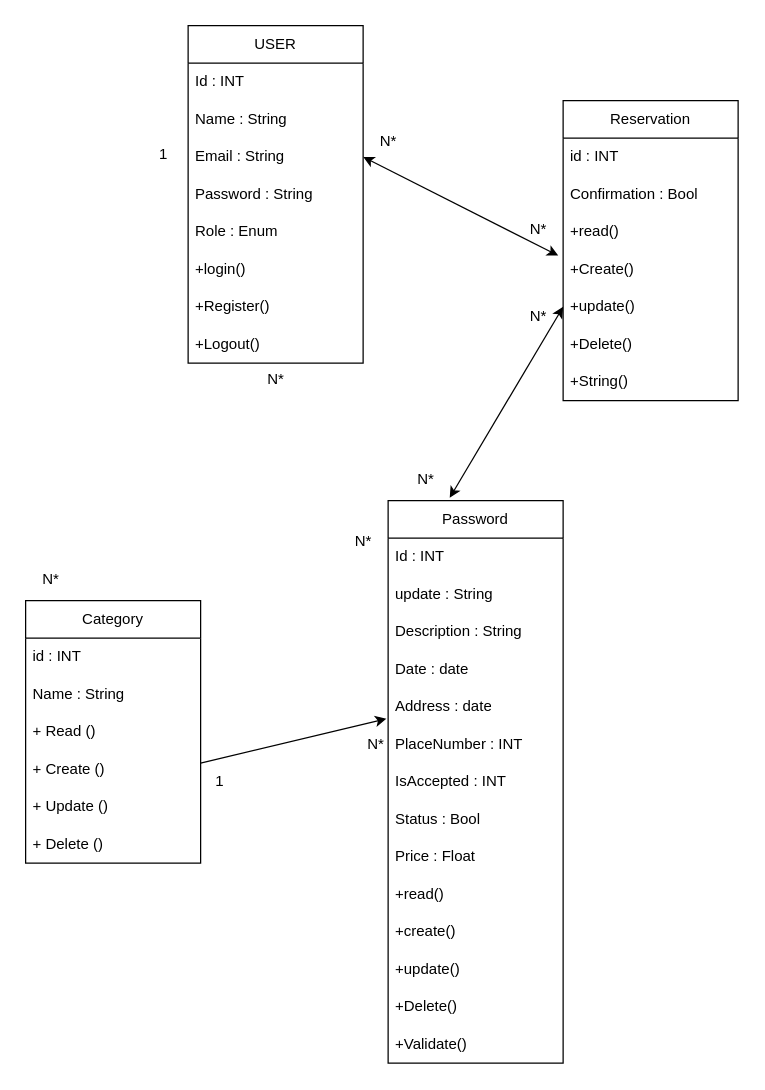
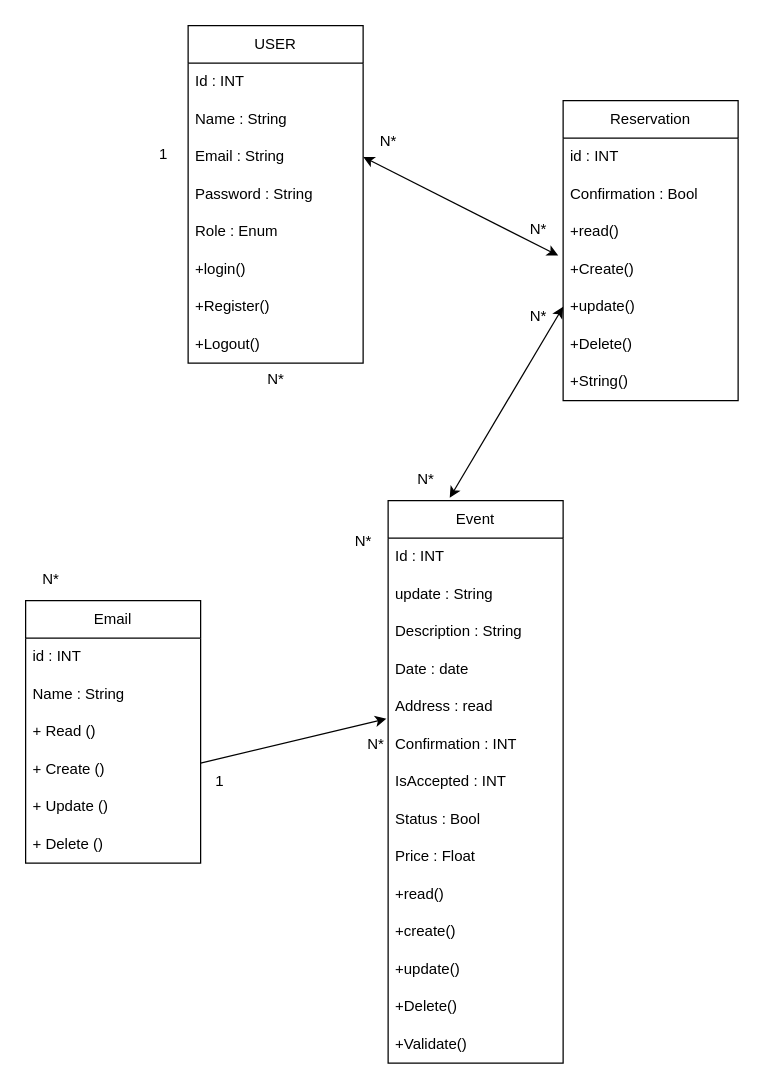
(476, 519) -> (476, 519)
(113, 619) -> (113, 619)
(449, 707) -> (449, 707)
(459, 744) -> (461, 744)
